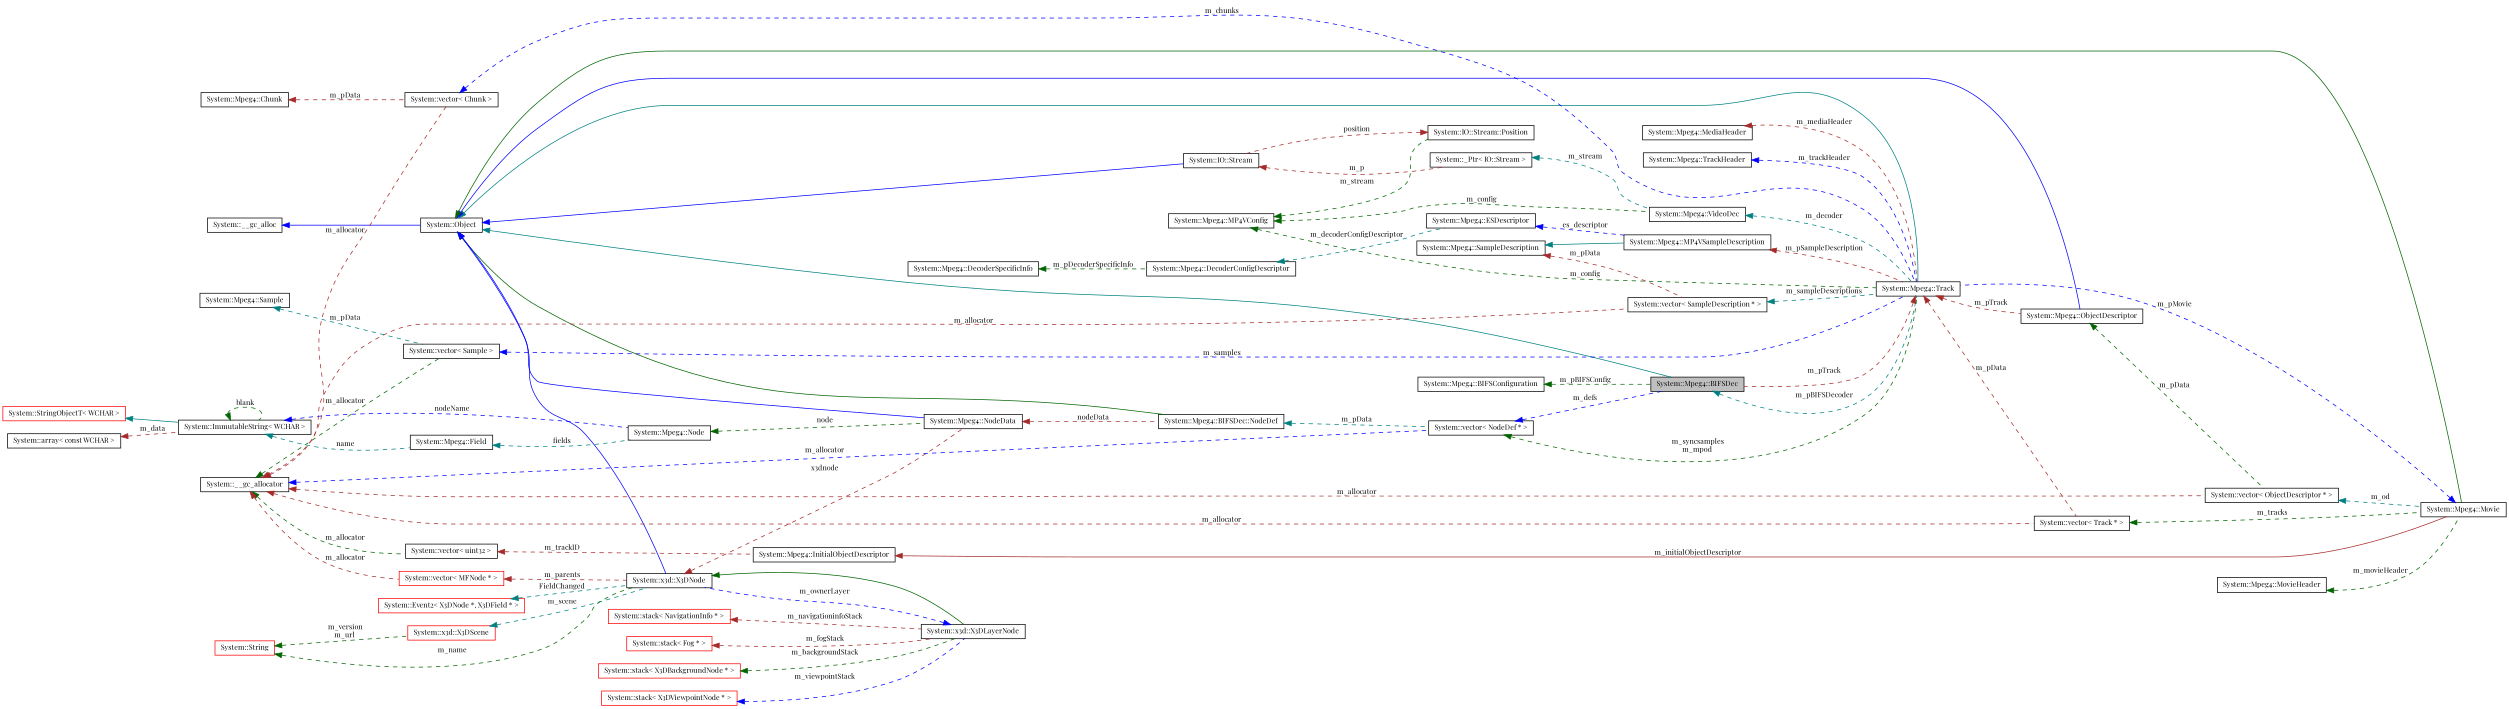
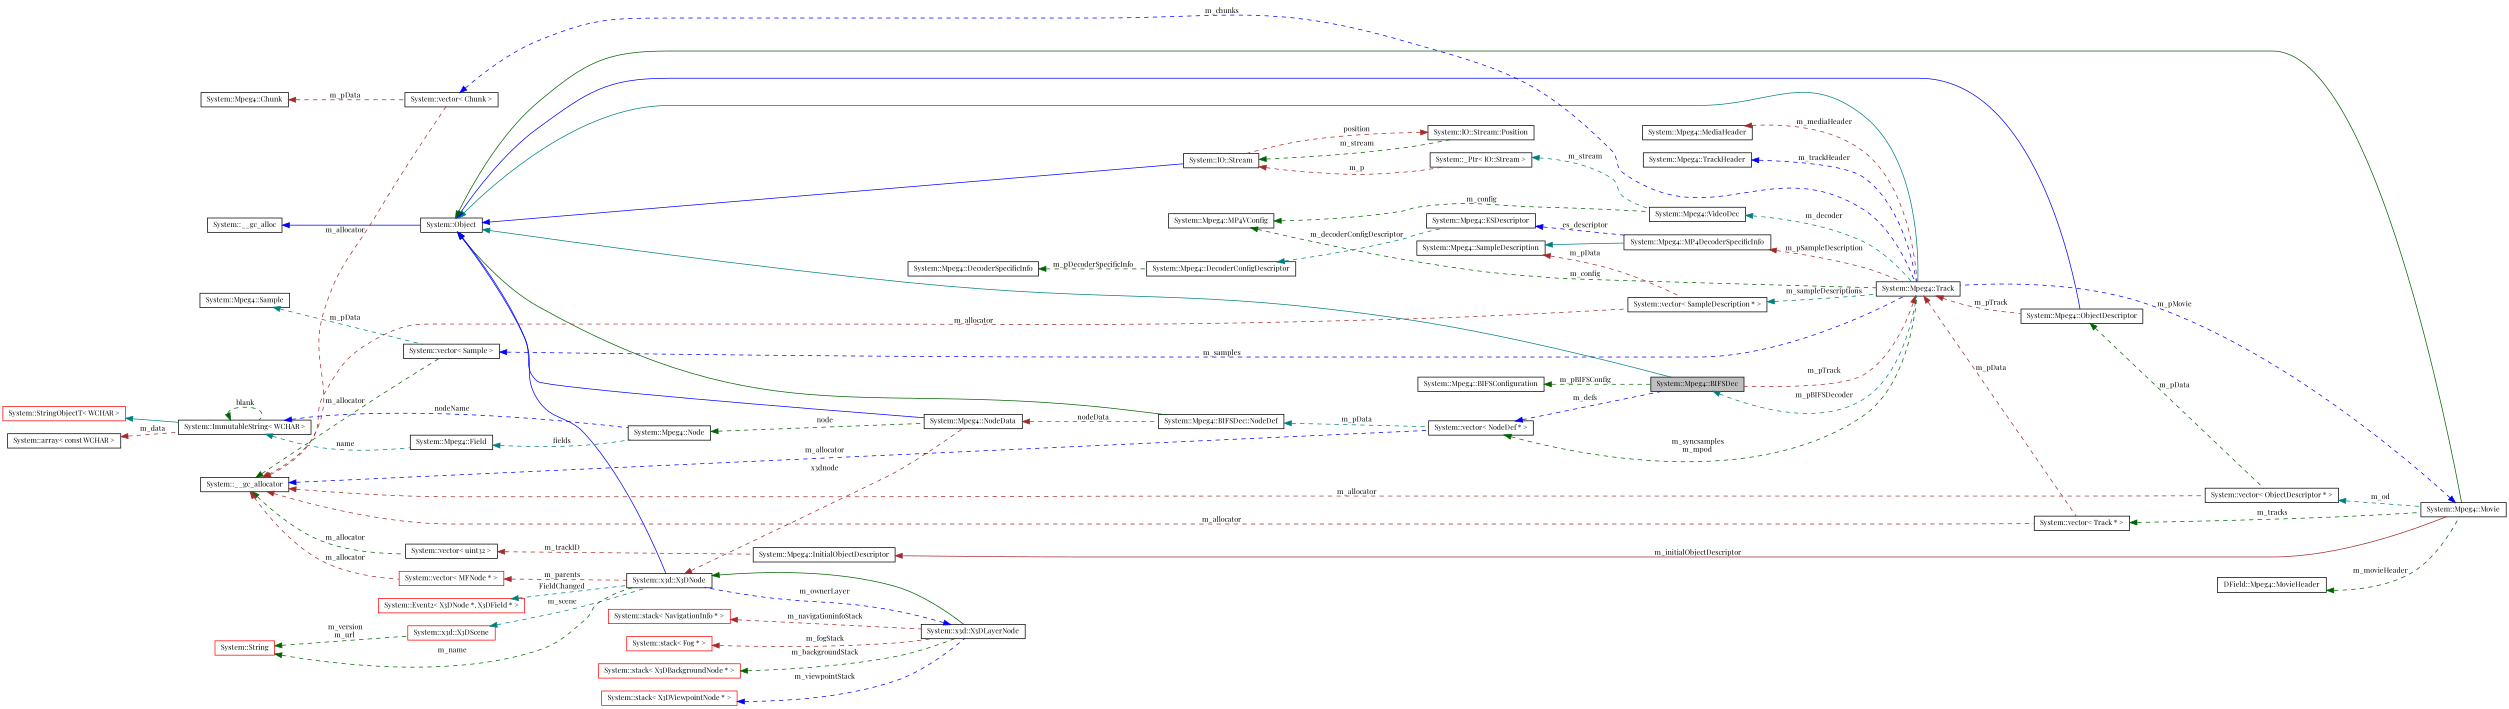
(1372, 200) -> (1359, 153)
(1697, 242) -> (1697, 242)
(2272, 585) -> (2272, 585)
